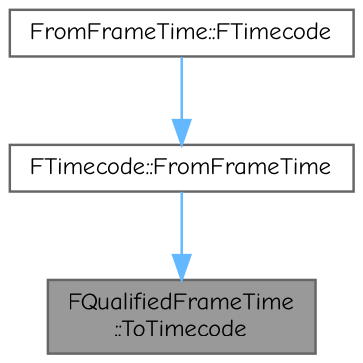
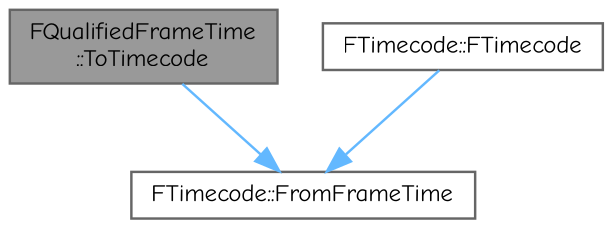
(182, 33) -> (463, 47)
(182, 223) -> (221, 119)
